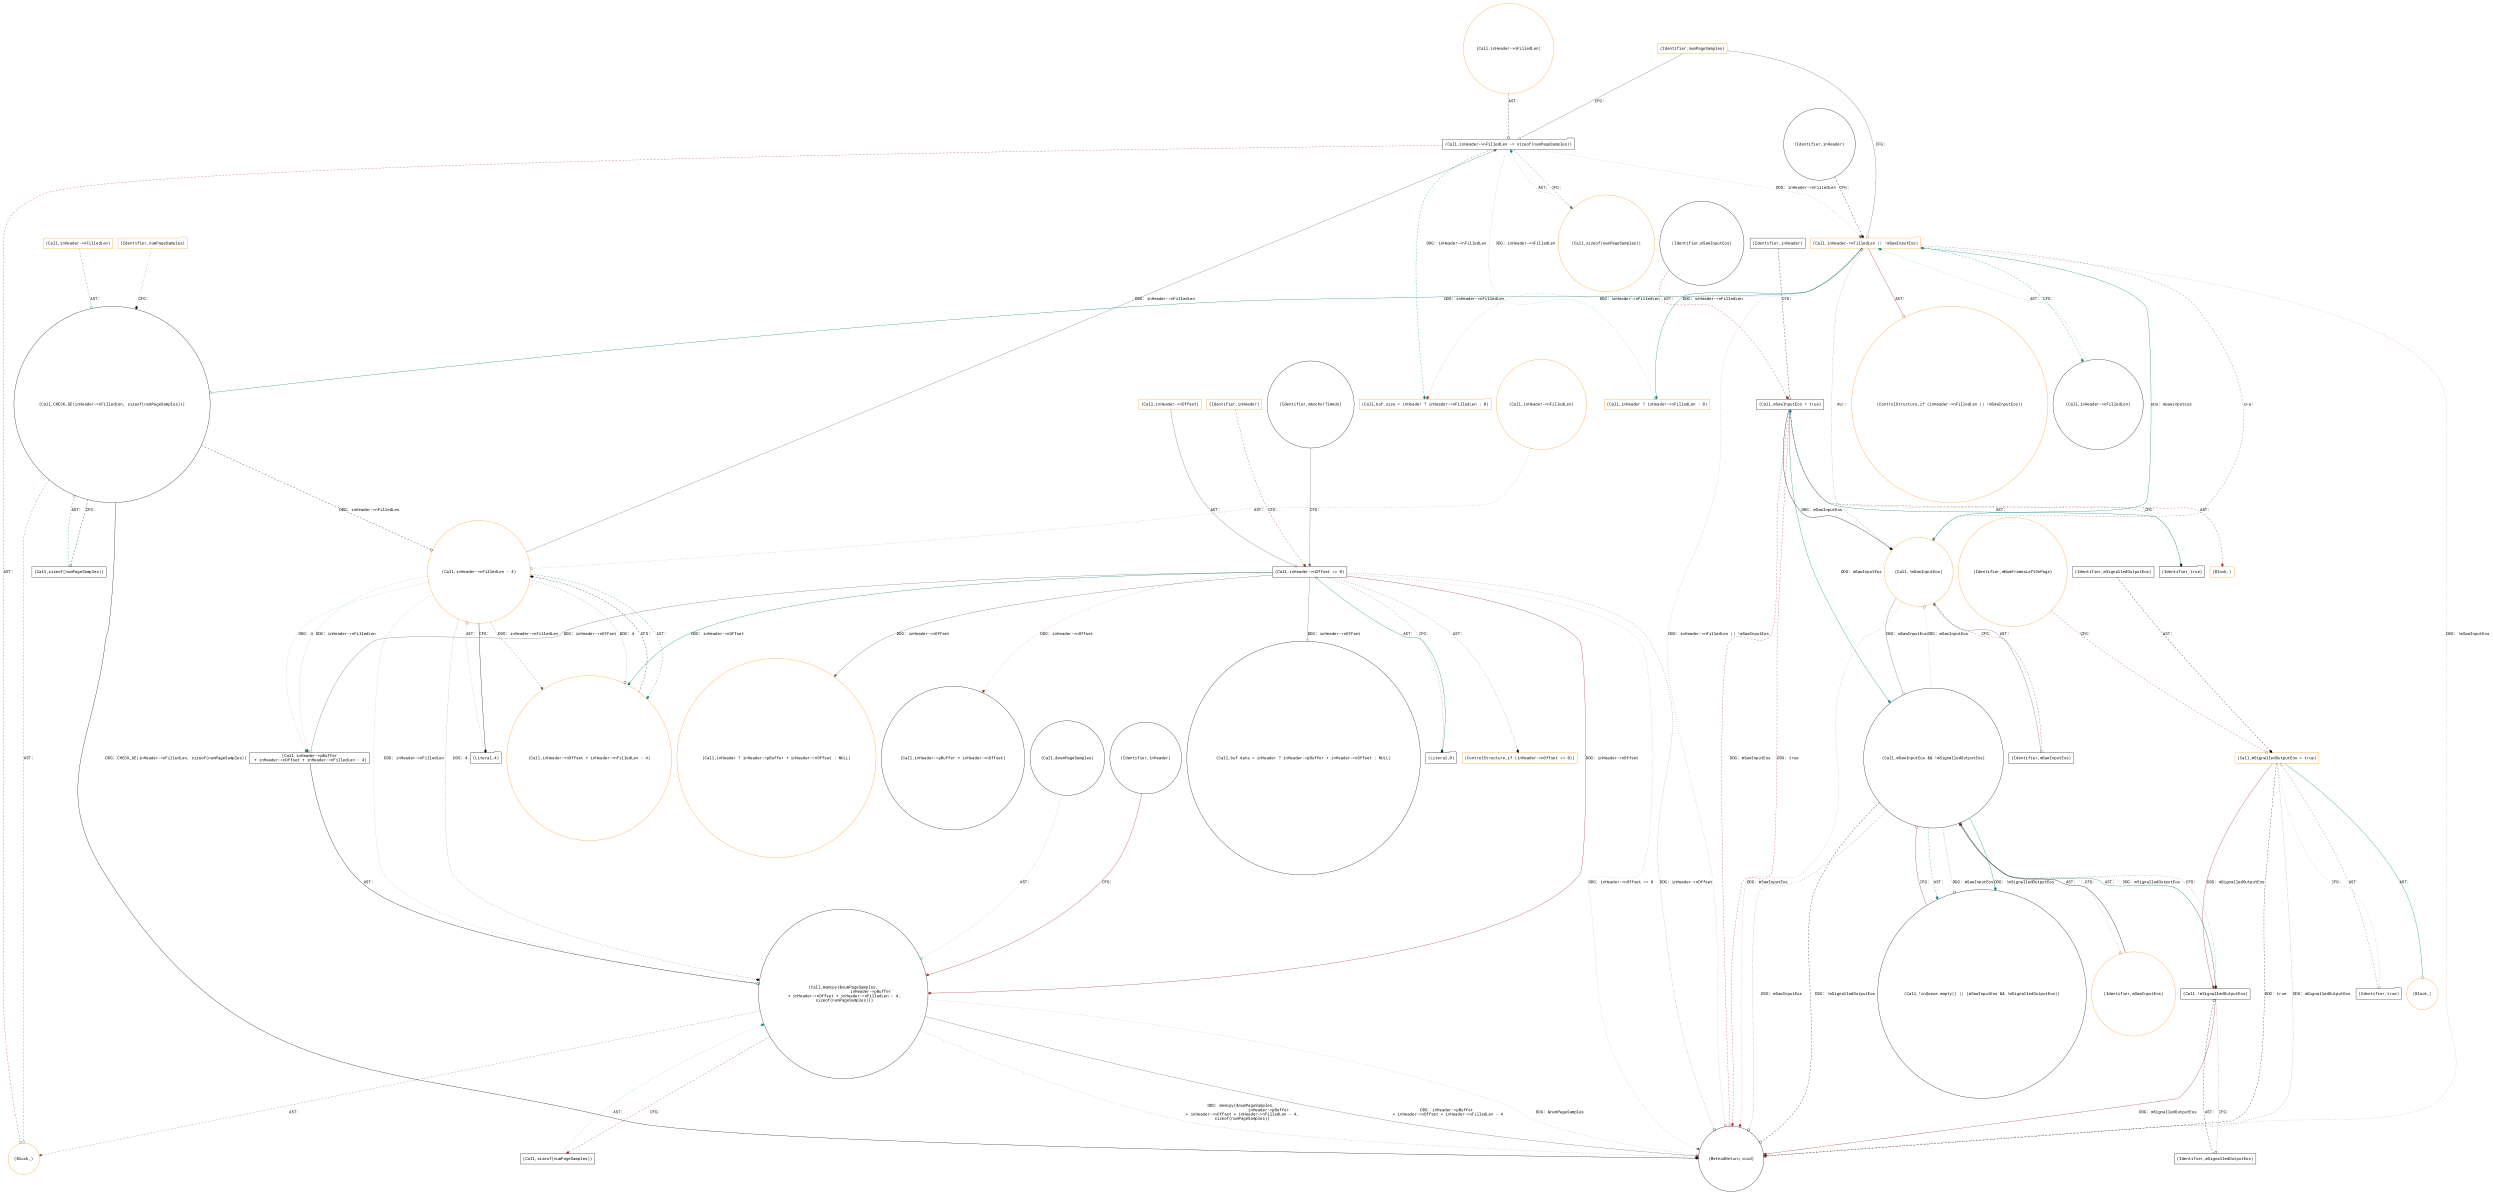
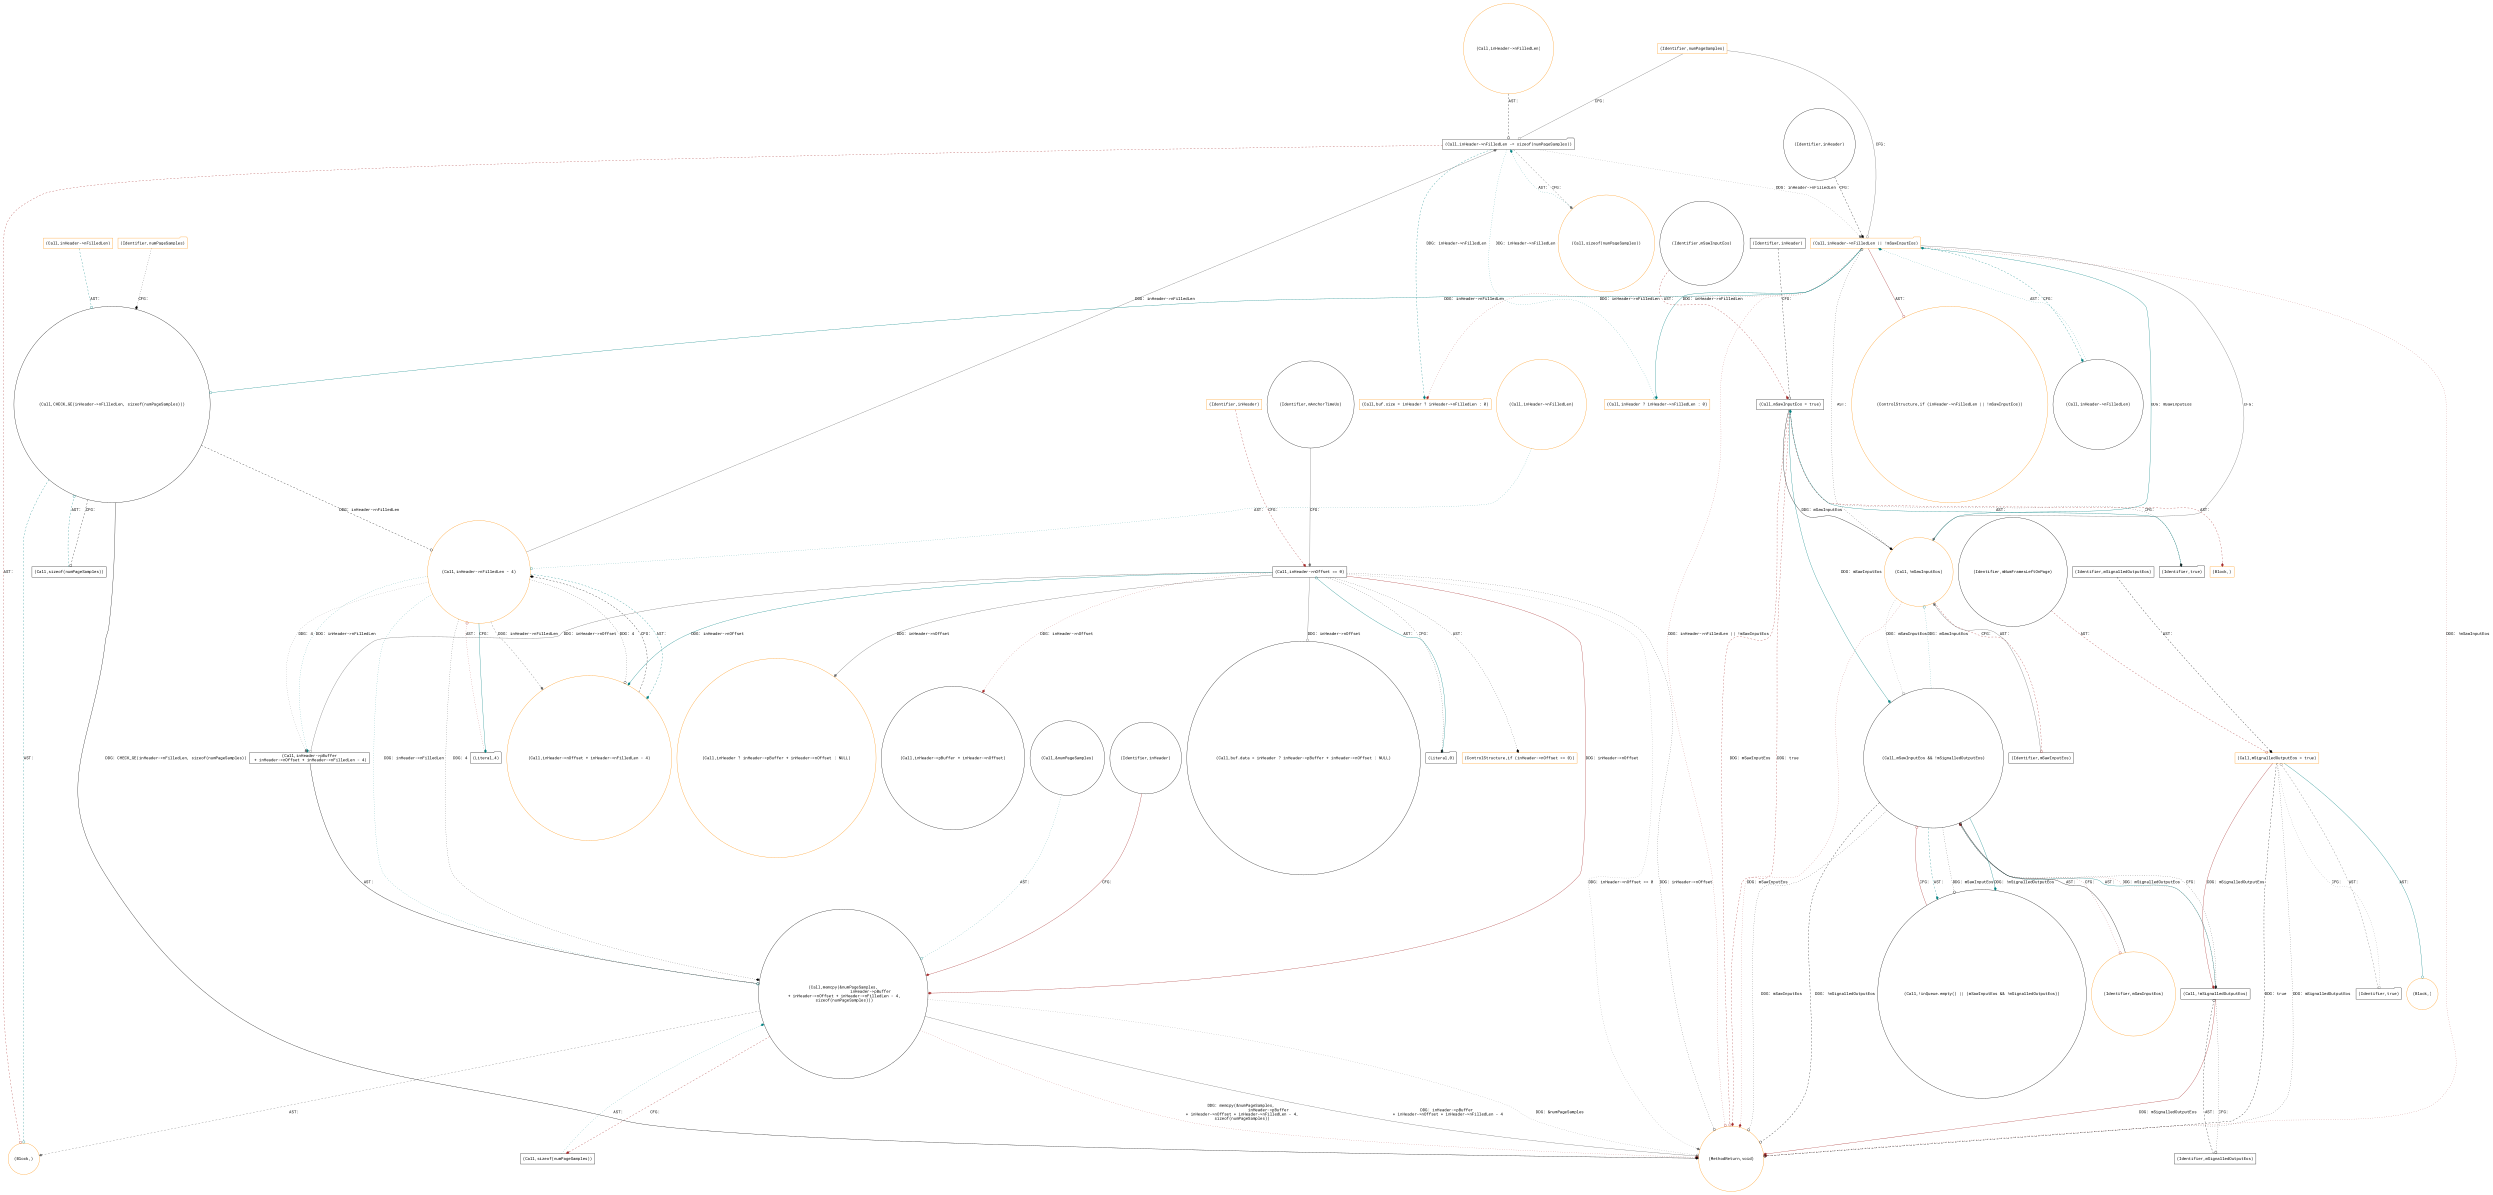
(2242, 404) -> (2242, 404)
(1170, 405) -> none
(2013, 572) -> (2013, 572)
(2087, 634) -> (2087, 634)
(1888, 645) -> (1888, 645)
(481, 686) -> (481, 686)
(1731, 1159) -> (1731, 1159)
